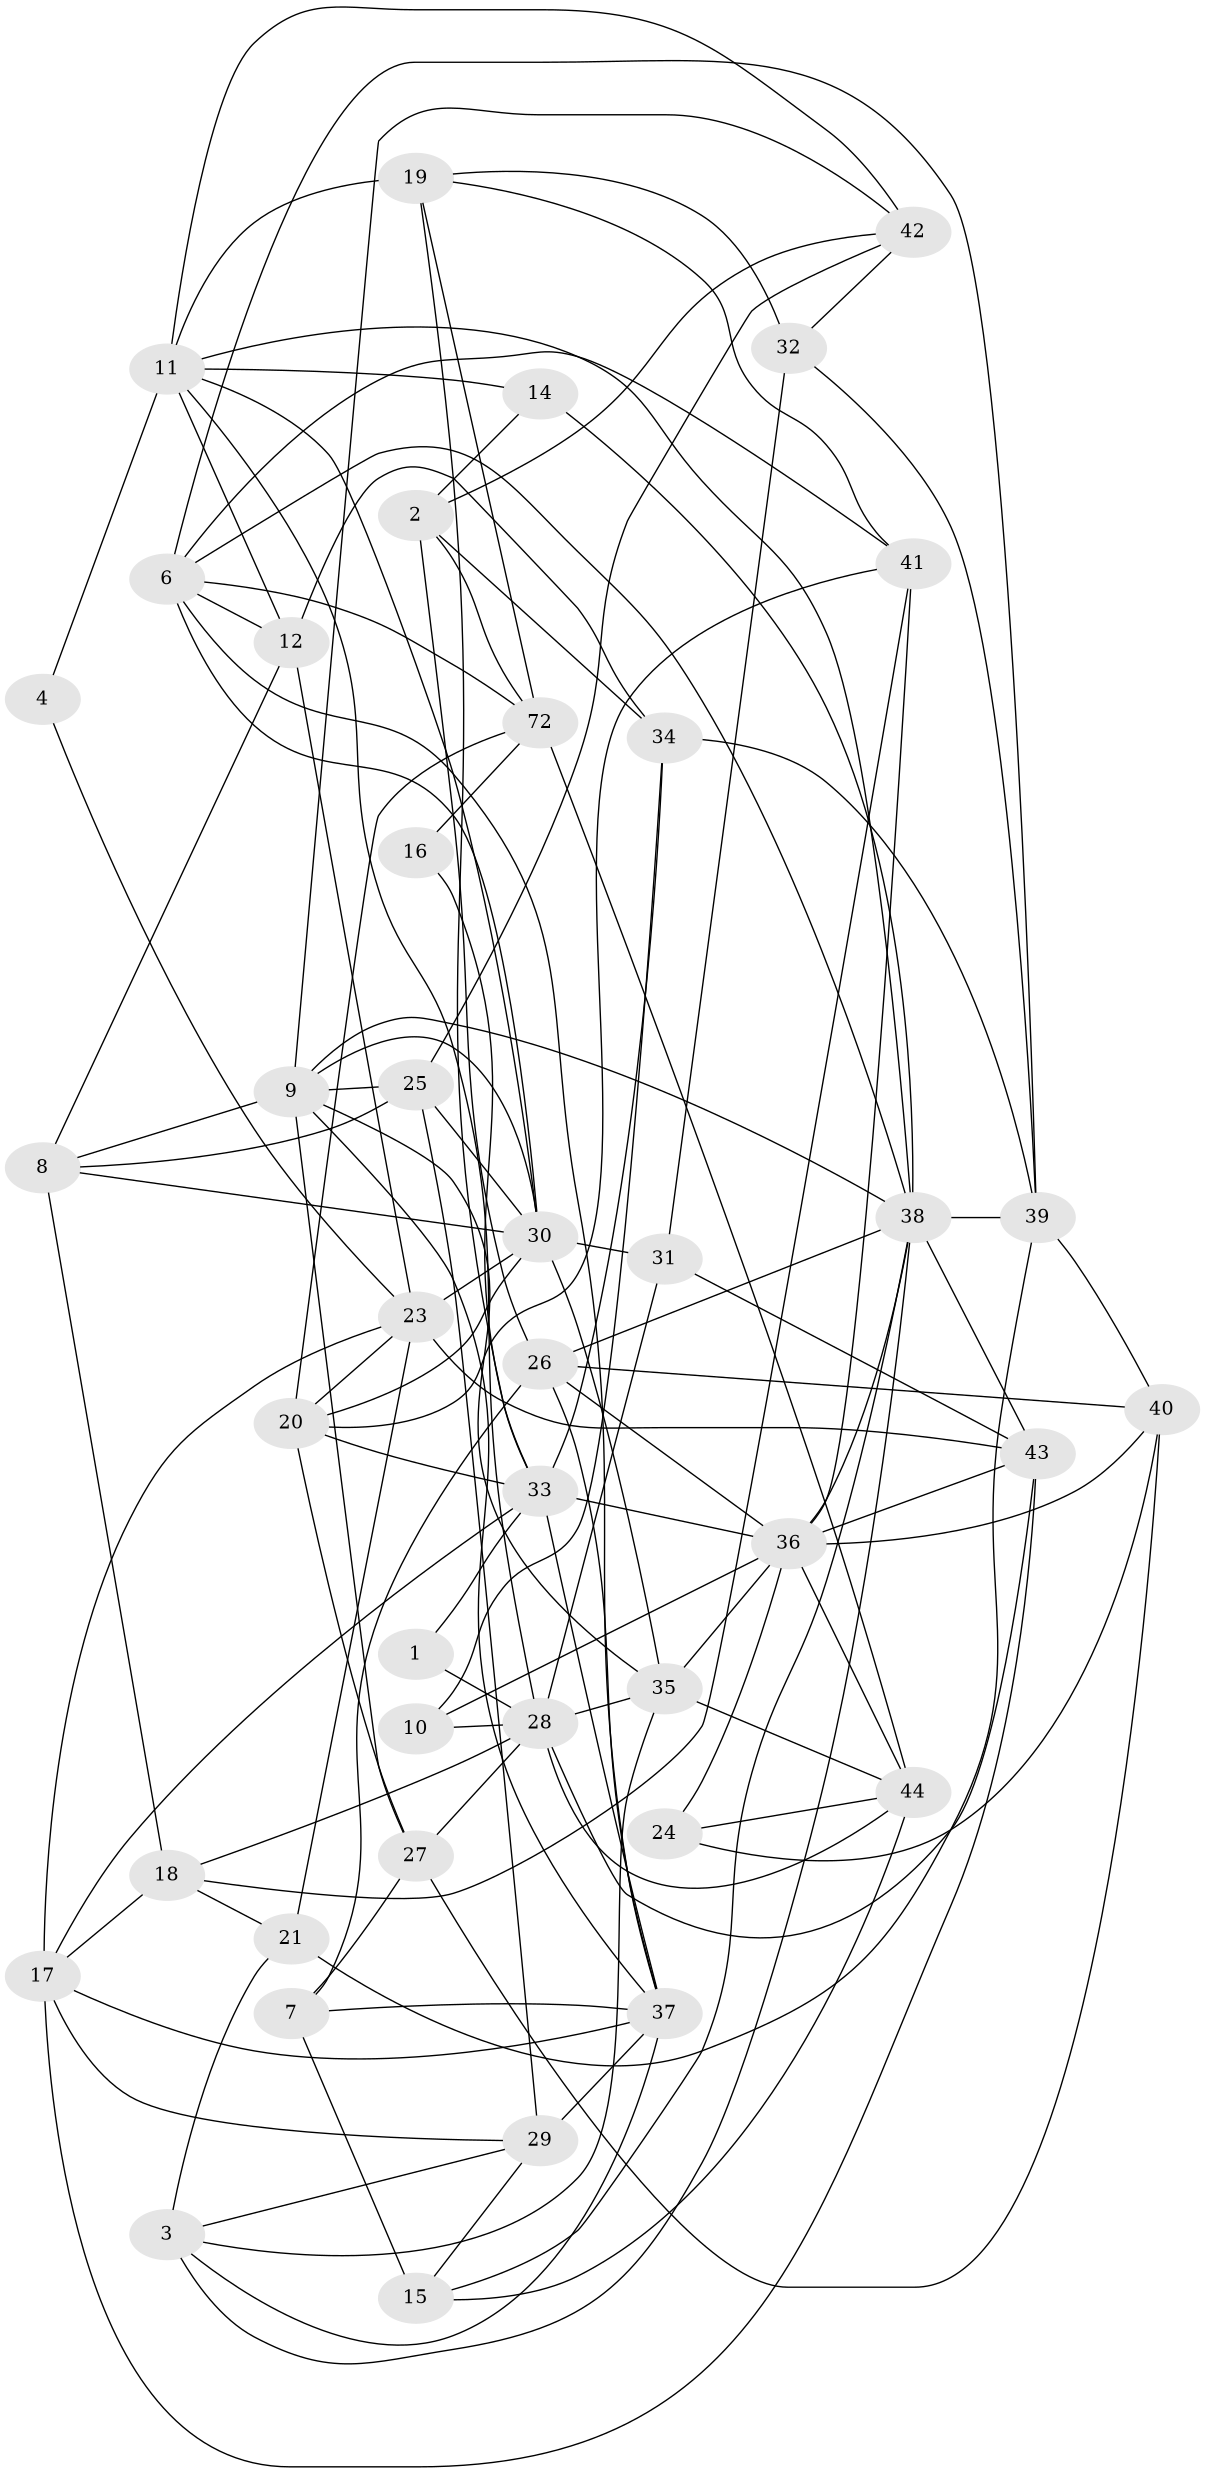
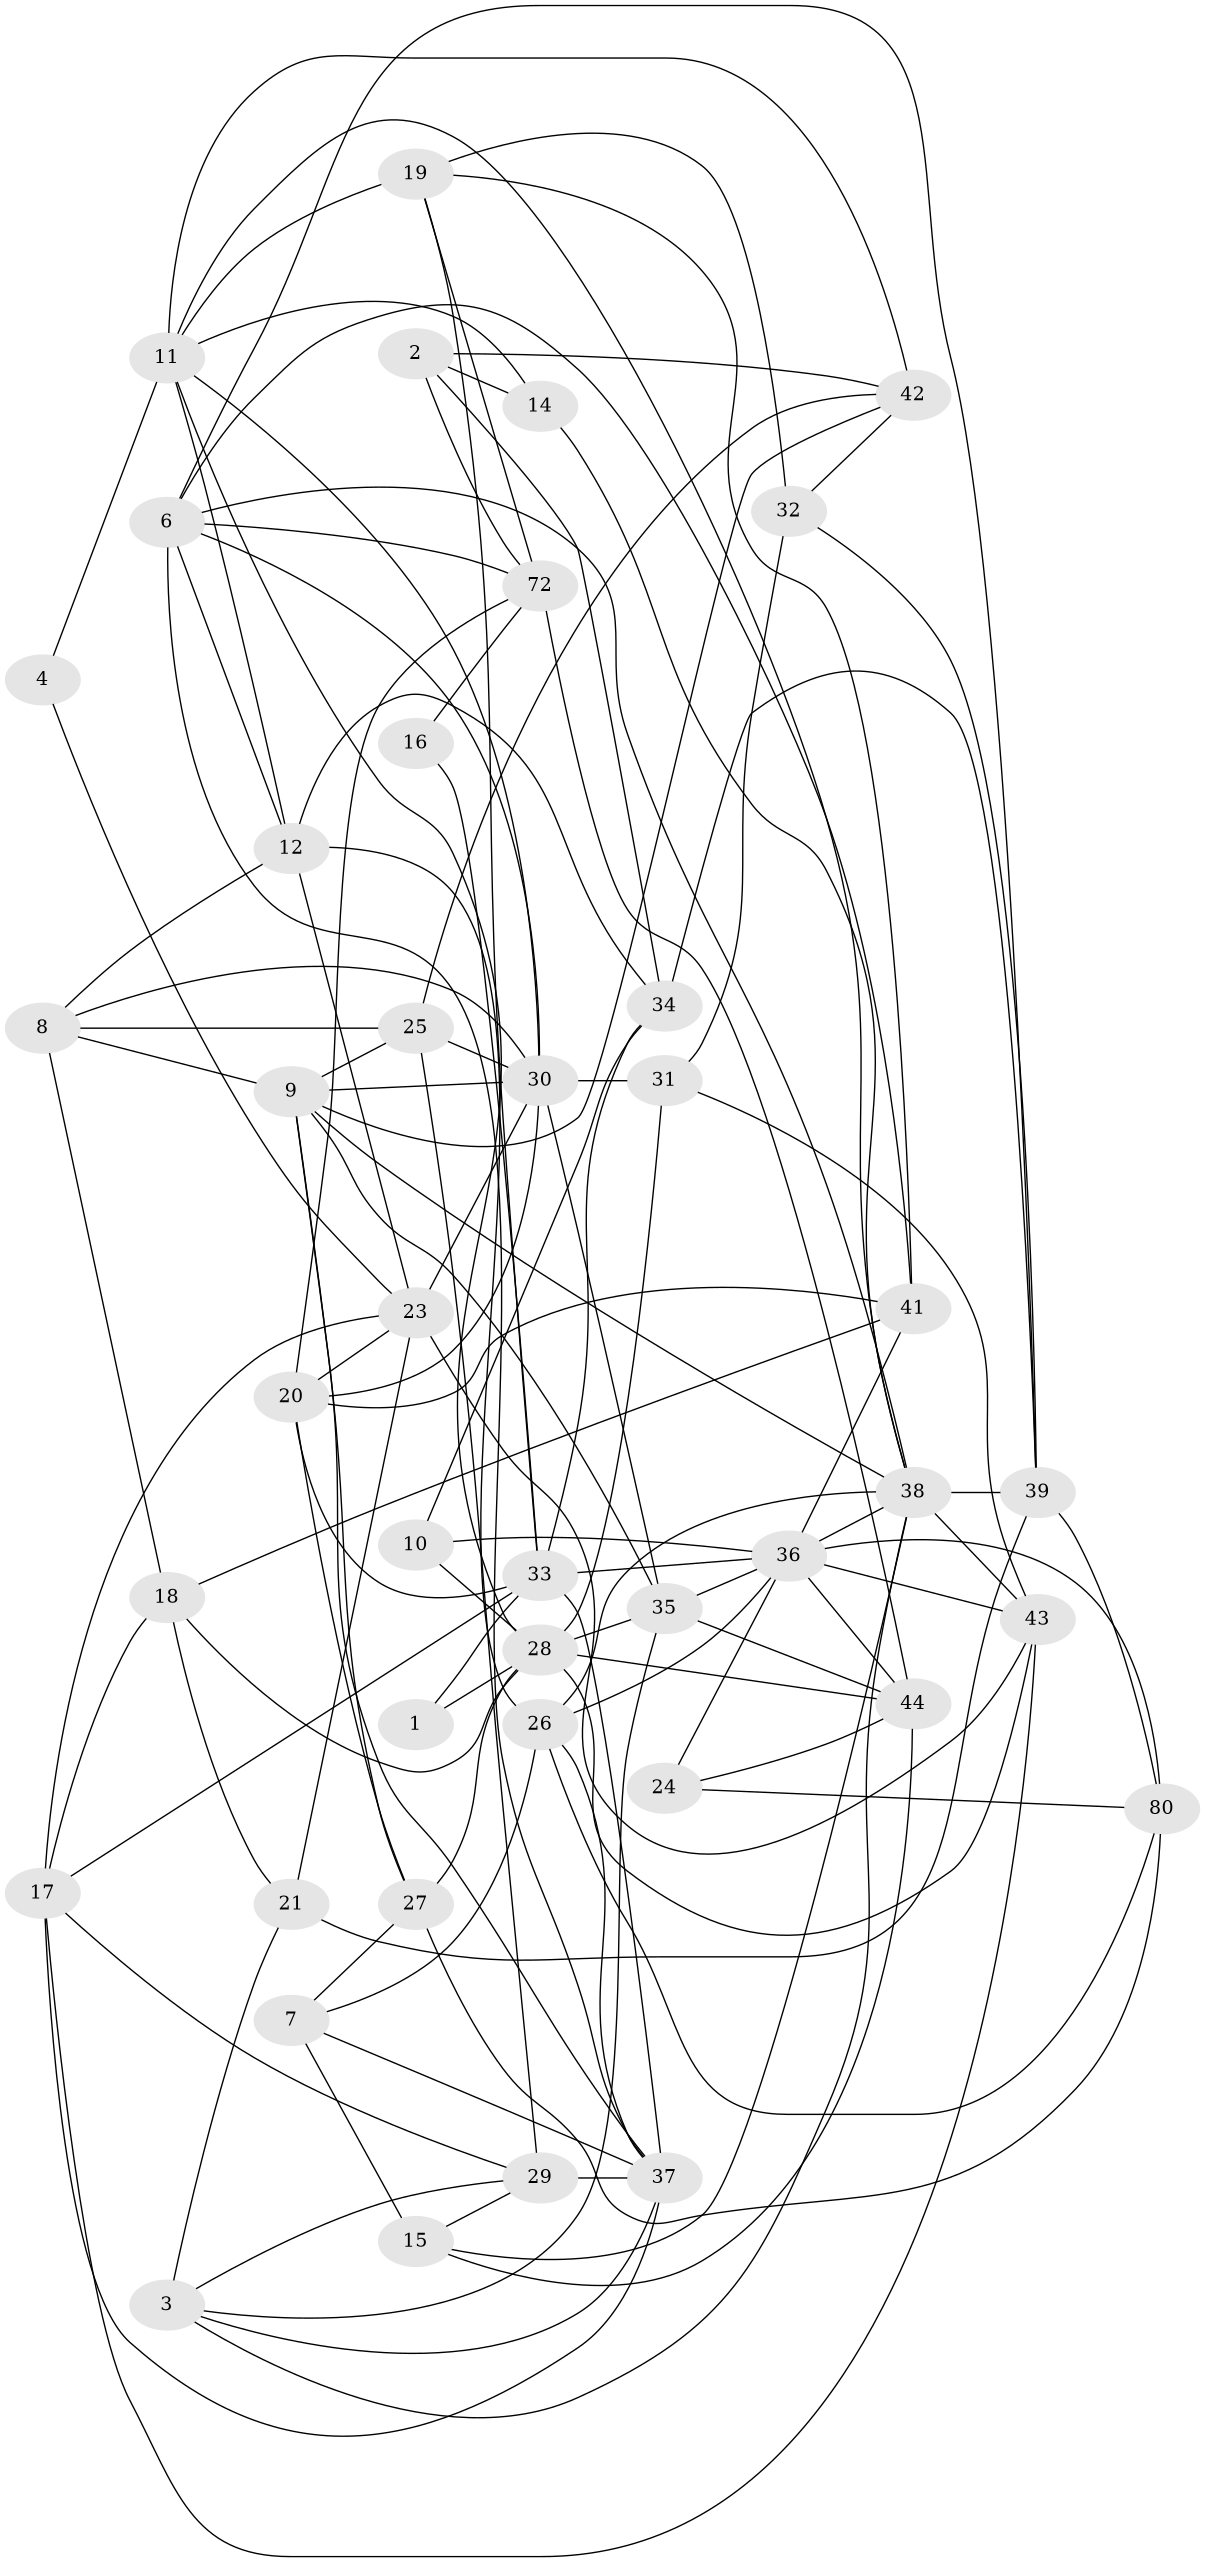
(468, 1044) -> (484, 1447)
(1162, 1410) -> (1162, 1809)
